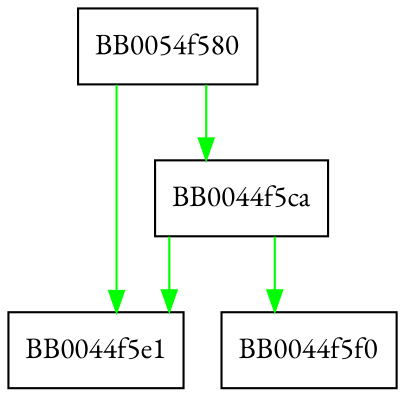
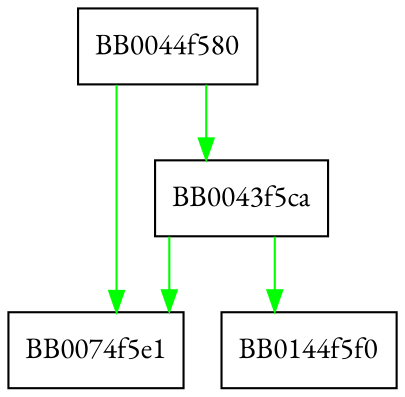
(168, 46) -> (168, 46)
(242, 198) -> (242, 198)
(96, 350) -> (96, 350)
(309, 350) -> (309, 350)
